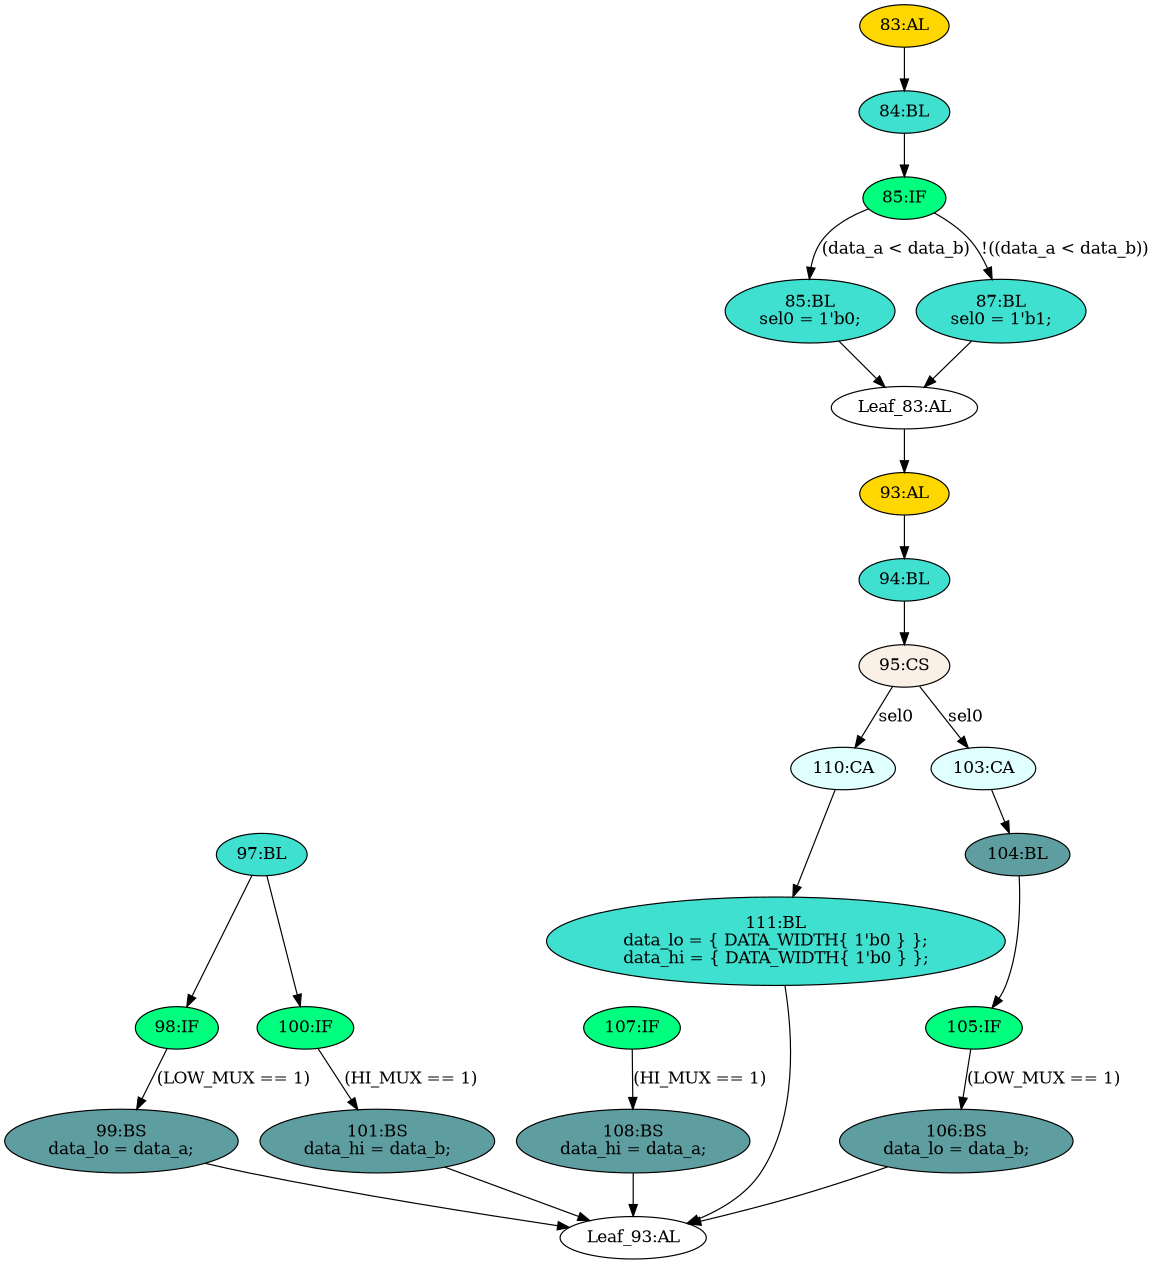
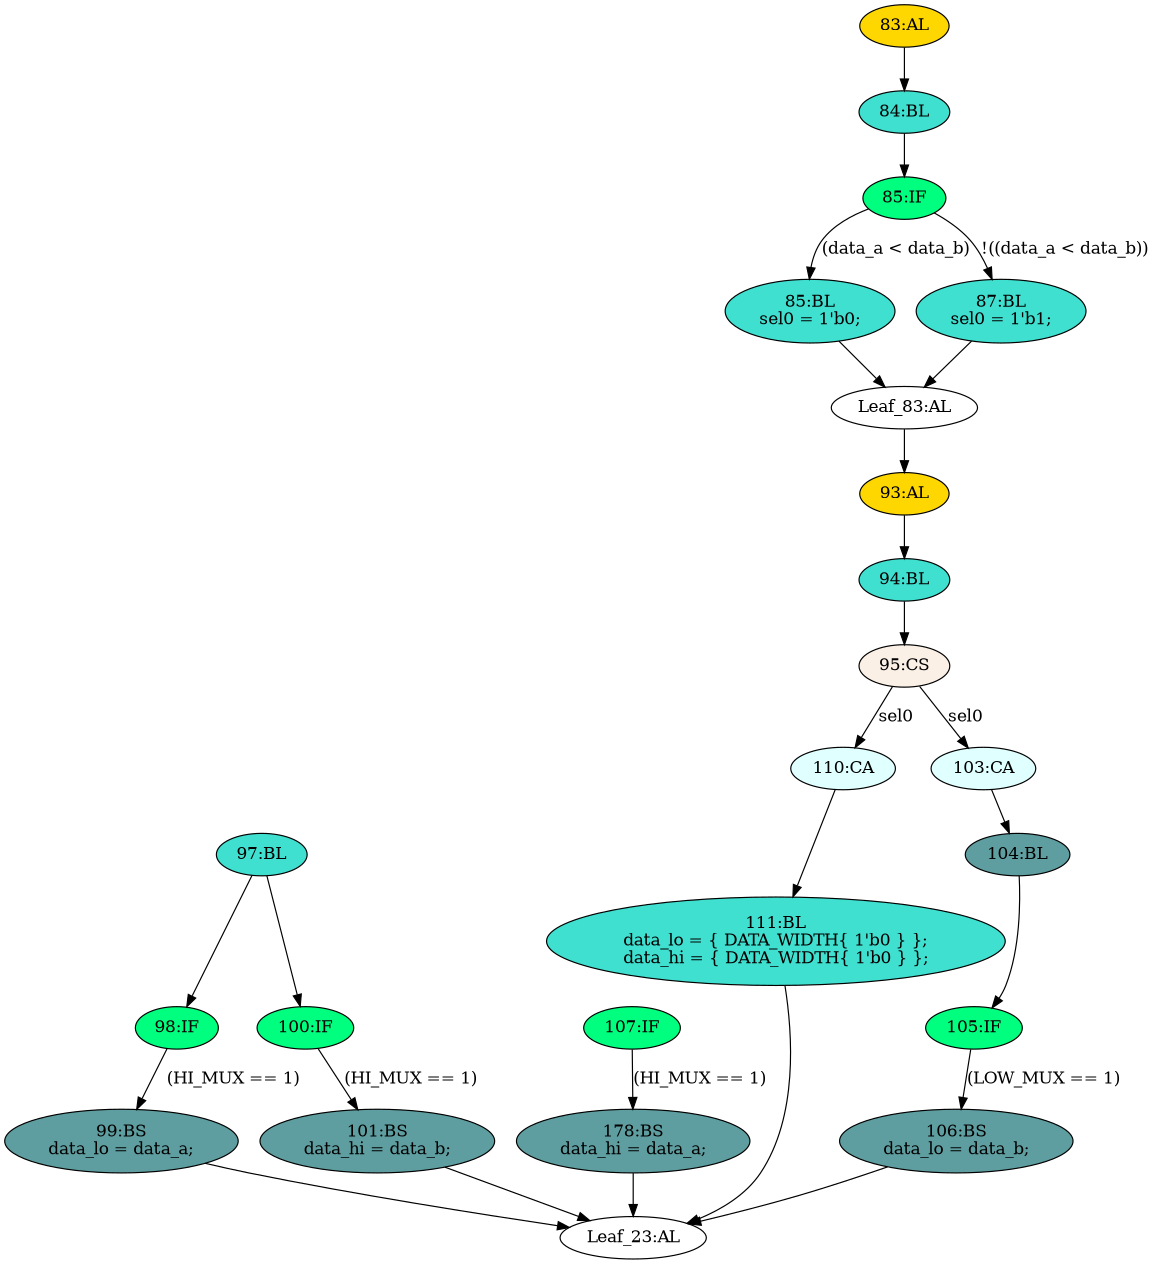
(233, 1079) -> (233, 1079)
(633, 1141) -> (633, 1141)
(633, 1238) -> (633, 1238)
